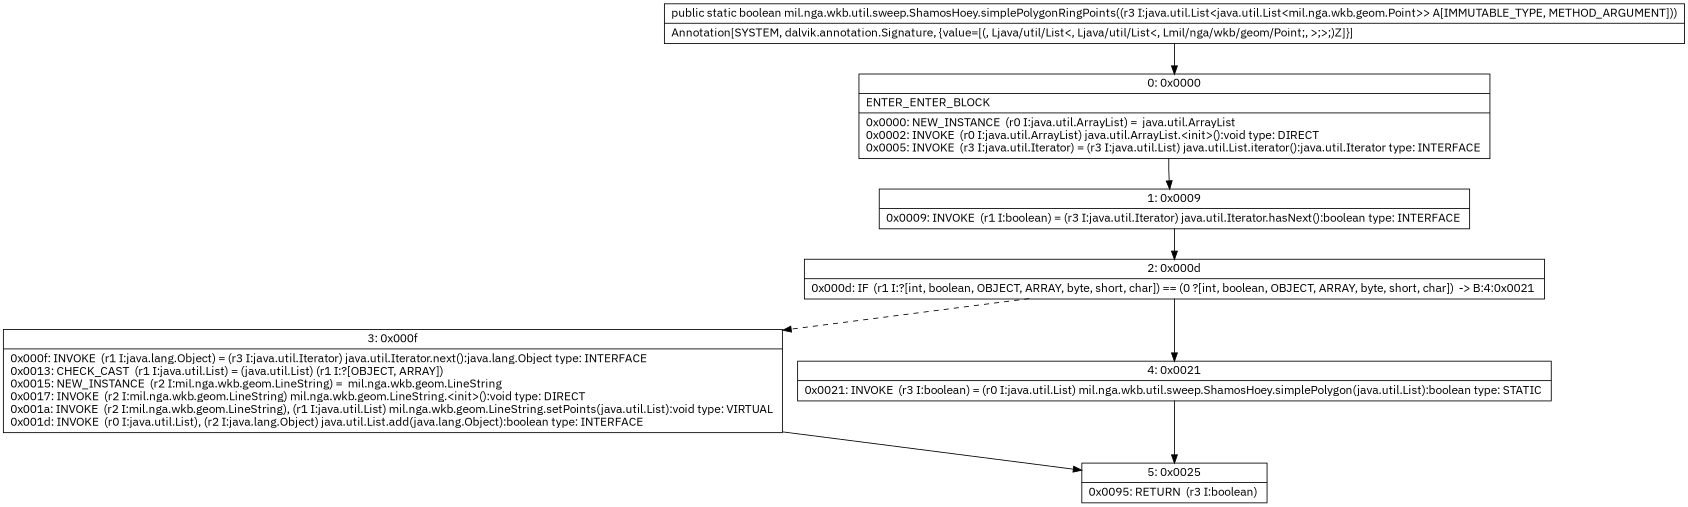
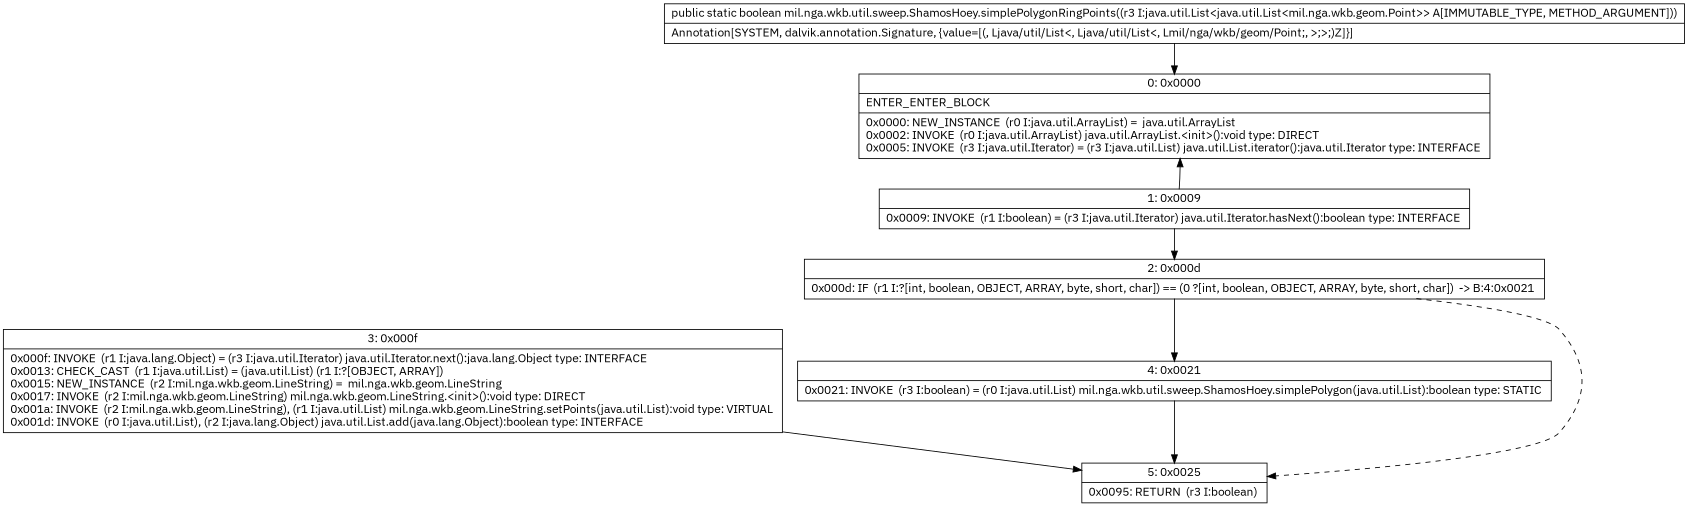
(1169, 170) -> (1180, 178)
(910, 314) -> (1548, 439)
